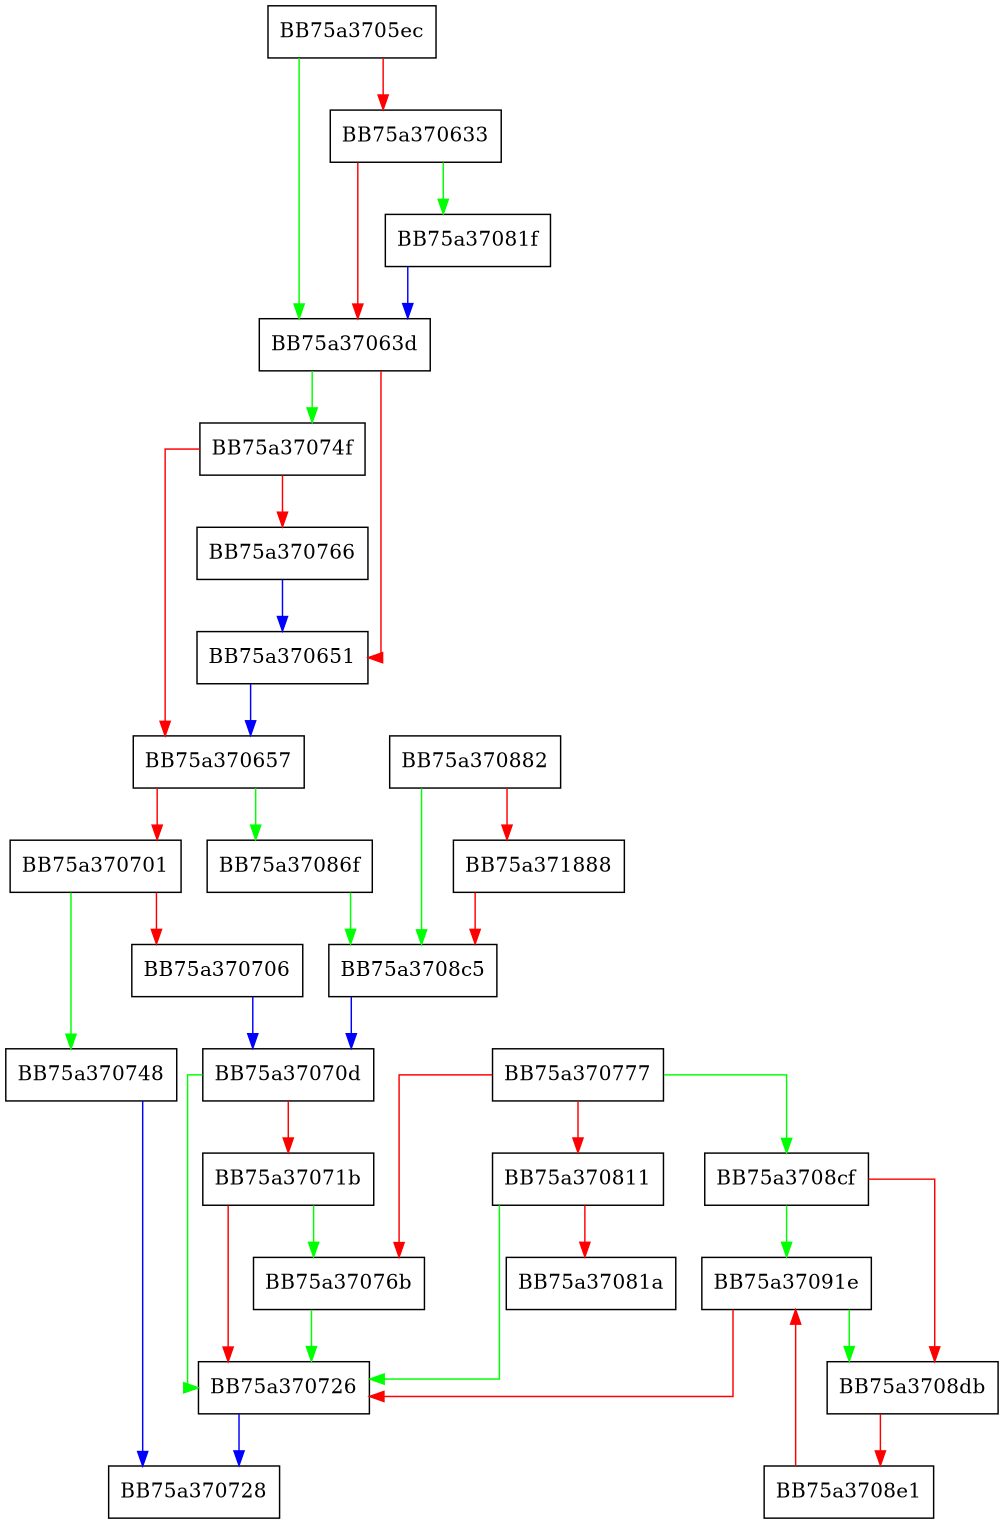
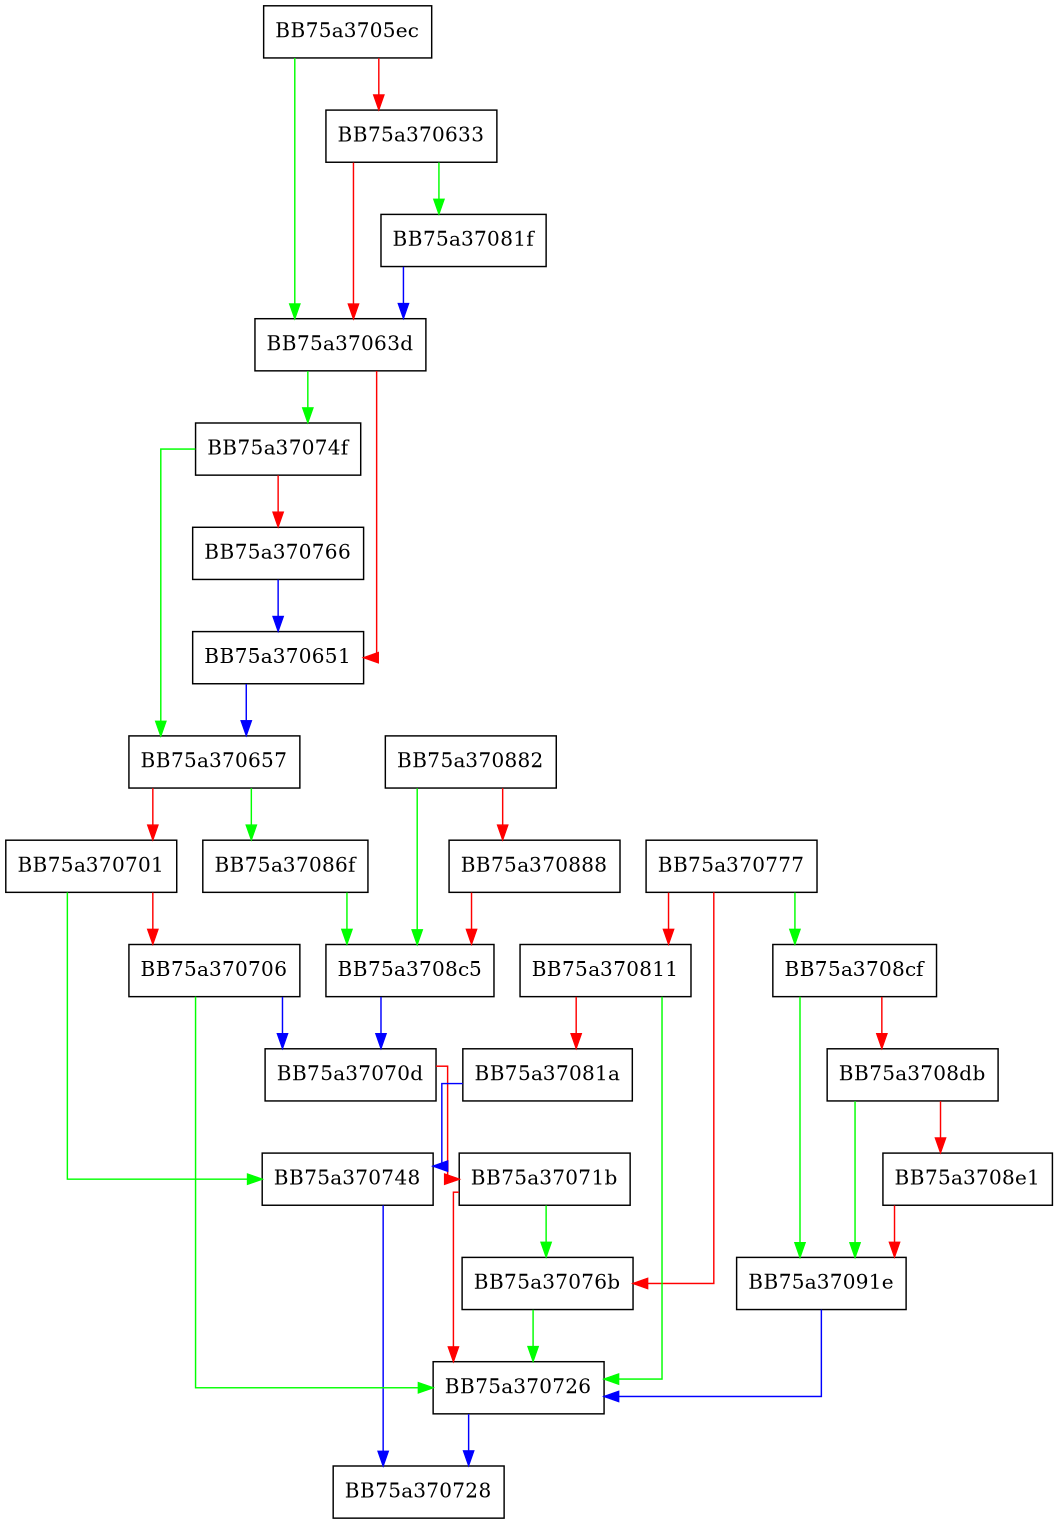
(165, 568) -> (161, 568)
(539, 866) -> (535, 866)
none -> (442, 1115)
(188, 1224) -> (196, 1304)
(849, 1328) -> (855, 1172)
(602, 1396) -> (763, 1396)
